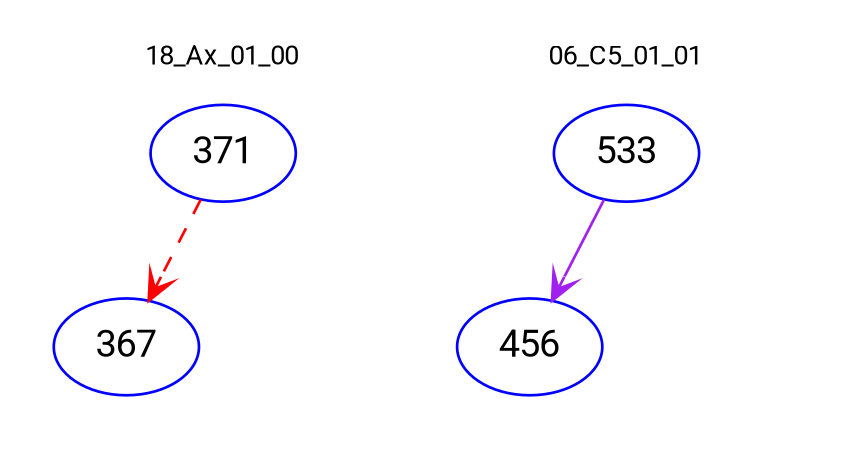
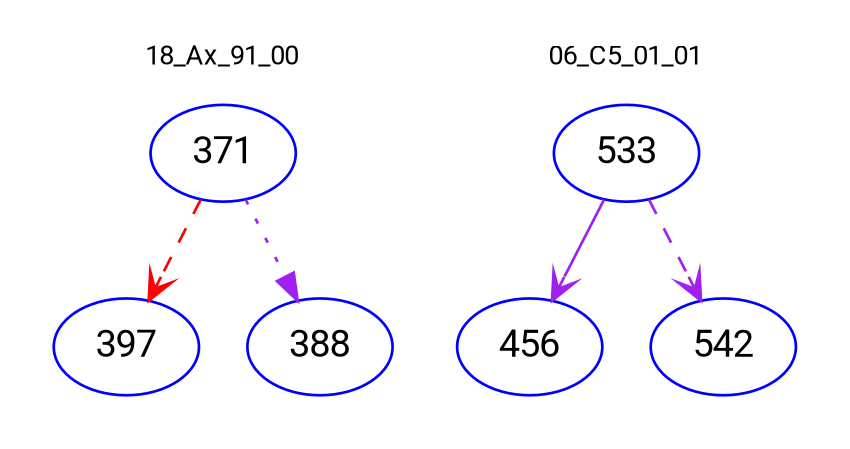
(223, 58) -> (223, 58)
(126, 347) -> (126, 347)
none -> (320, 347)
none -> (723, 347)
